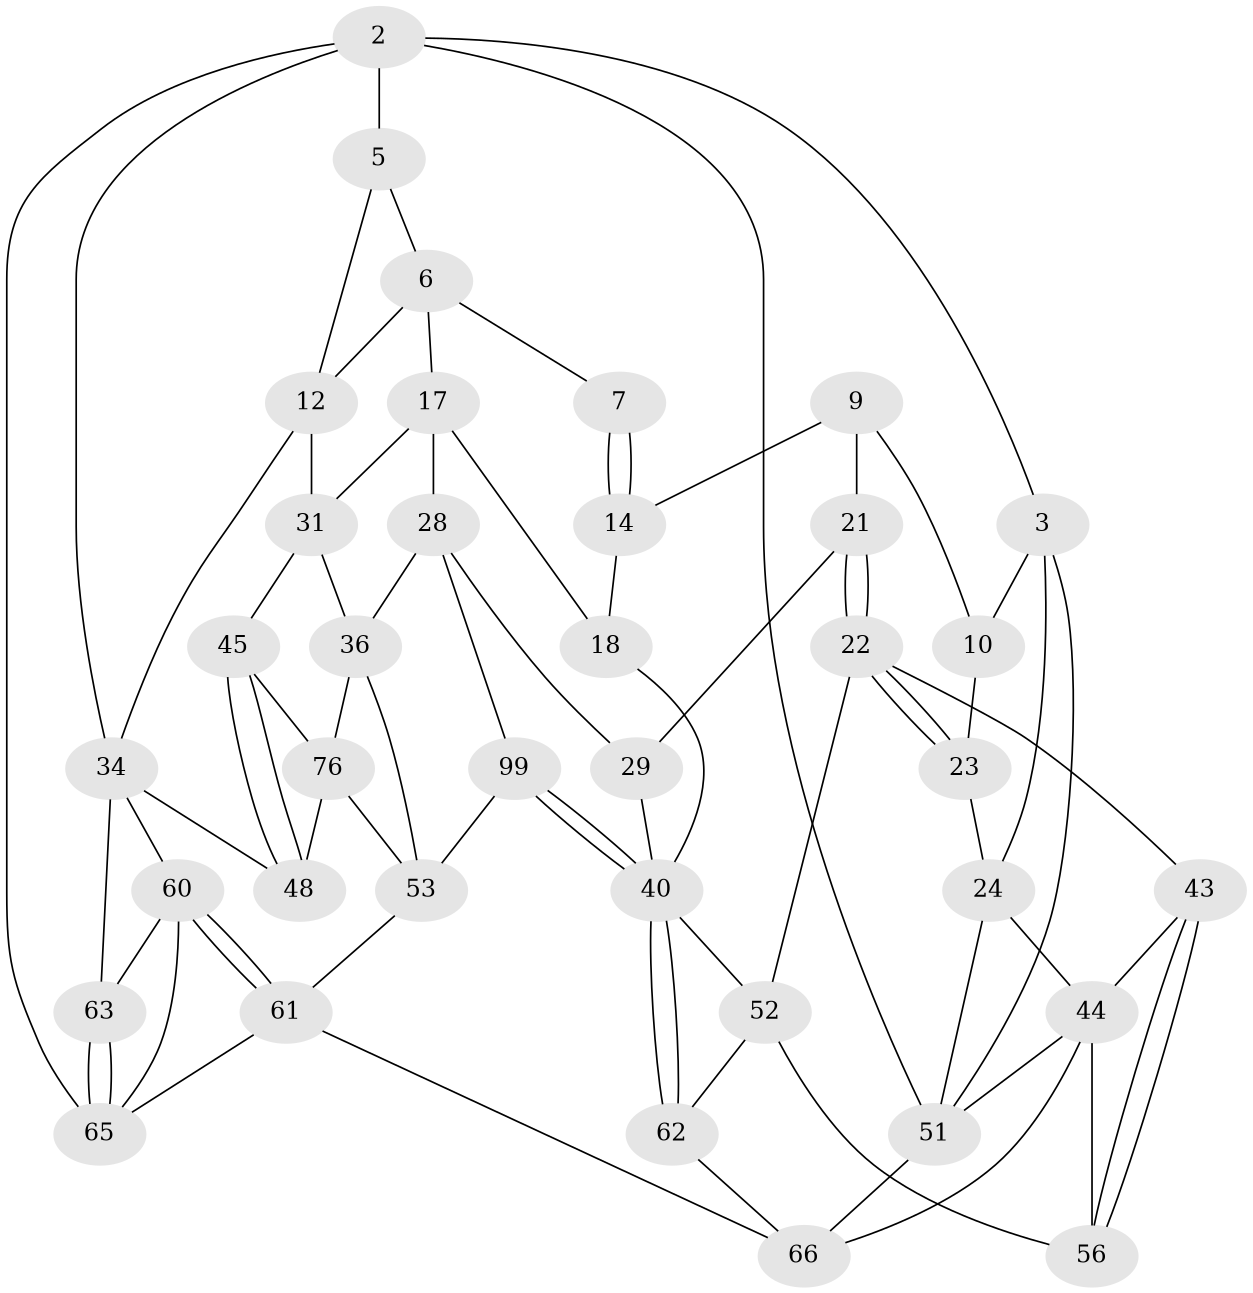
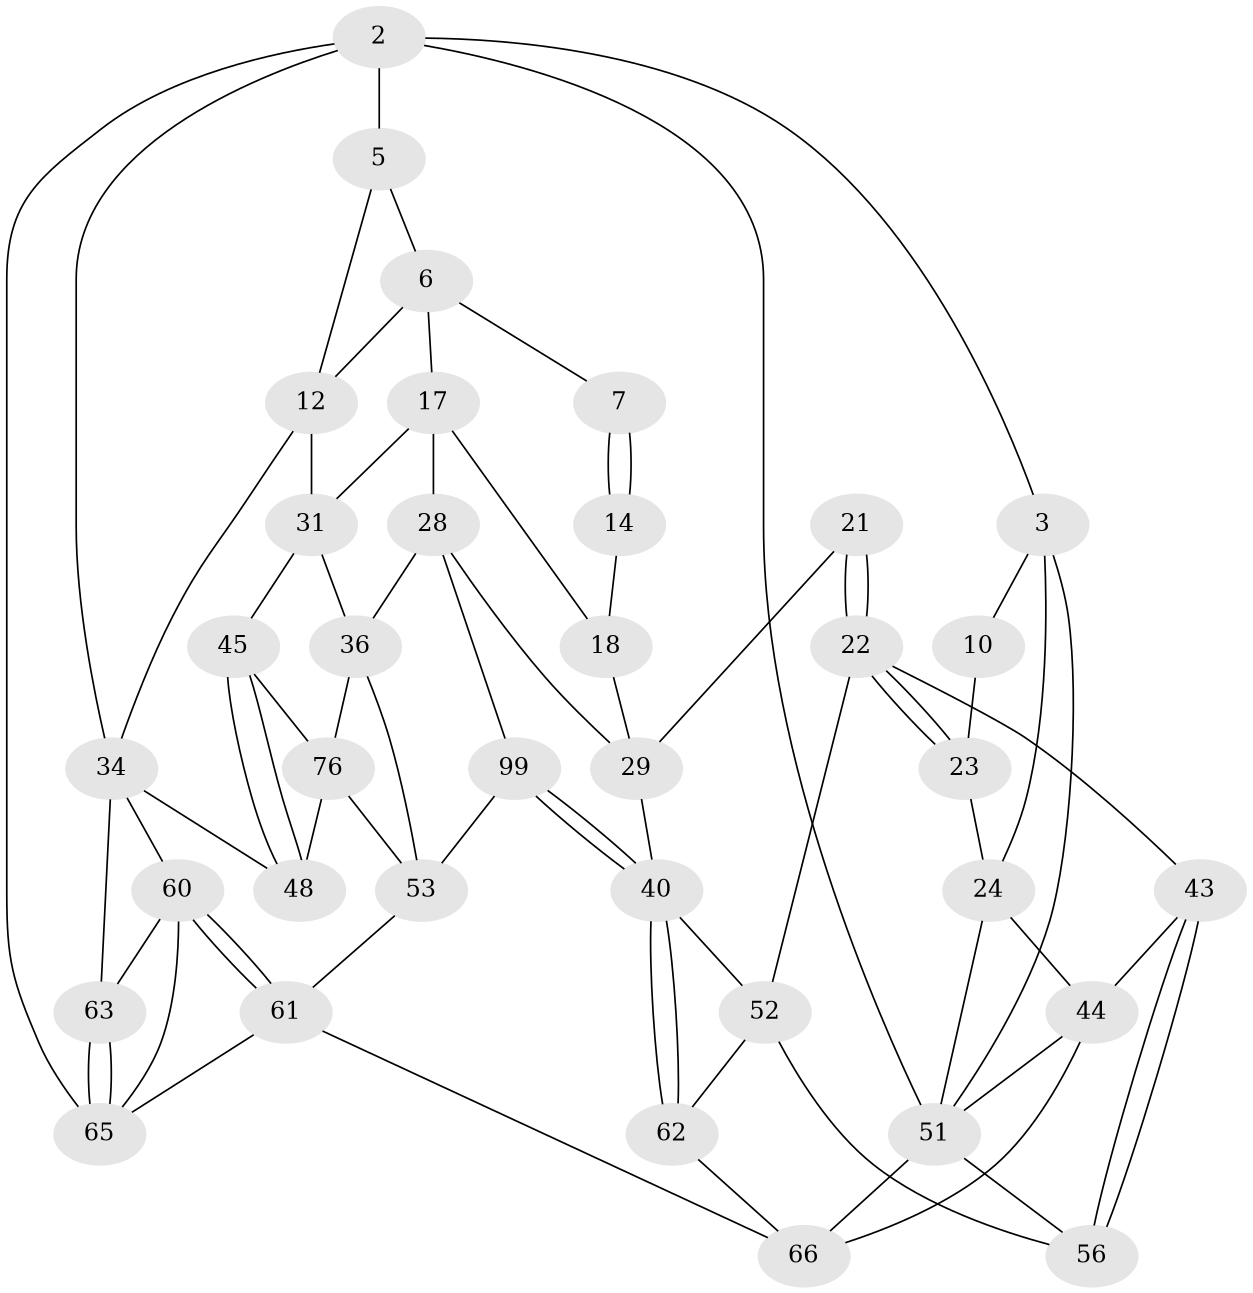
(857, 403) -> none
(703, 756) -> (621, 708)
(1092, 1134) -> (1013, 1195)
